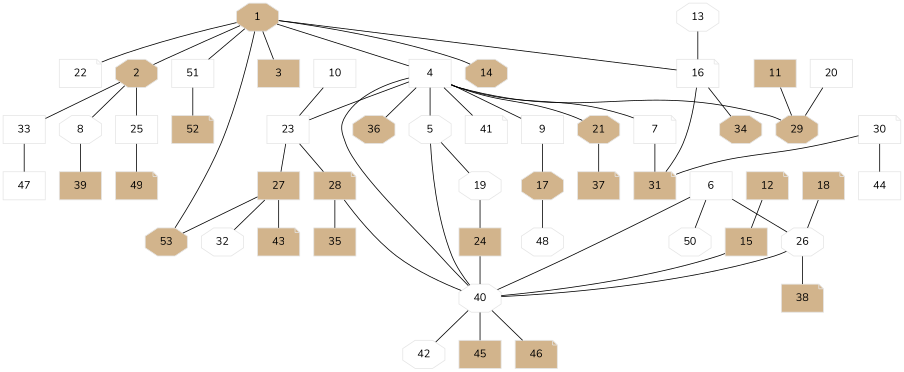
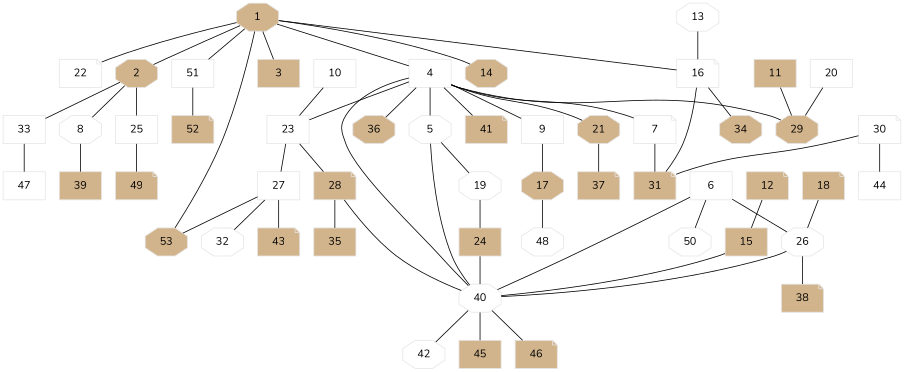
(486, 130) -> (486, 130)
(279, 186) -> (279, 186)
